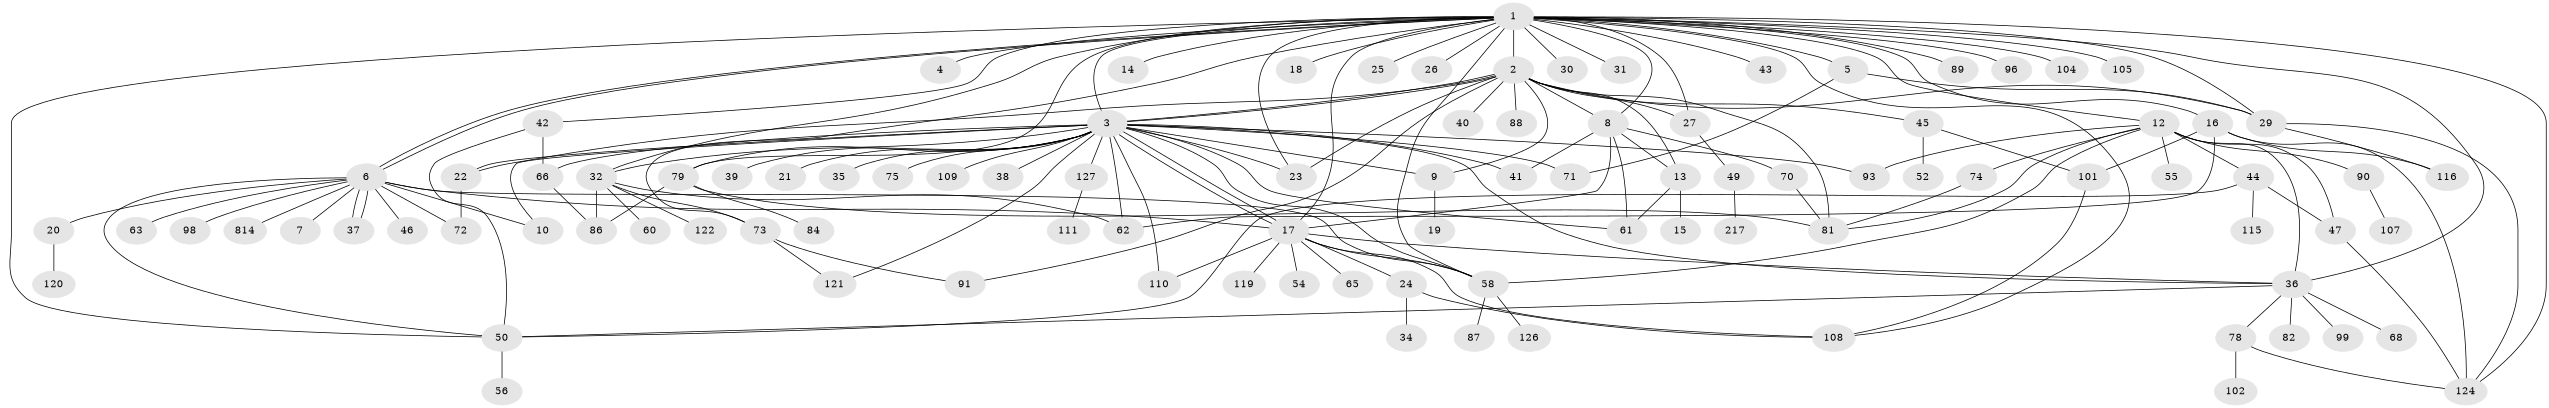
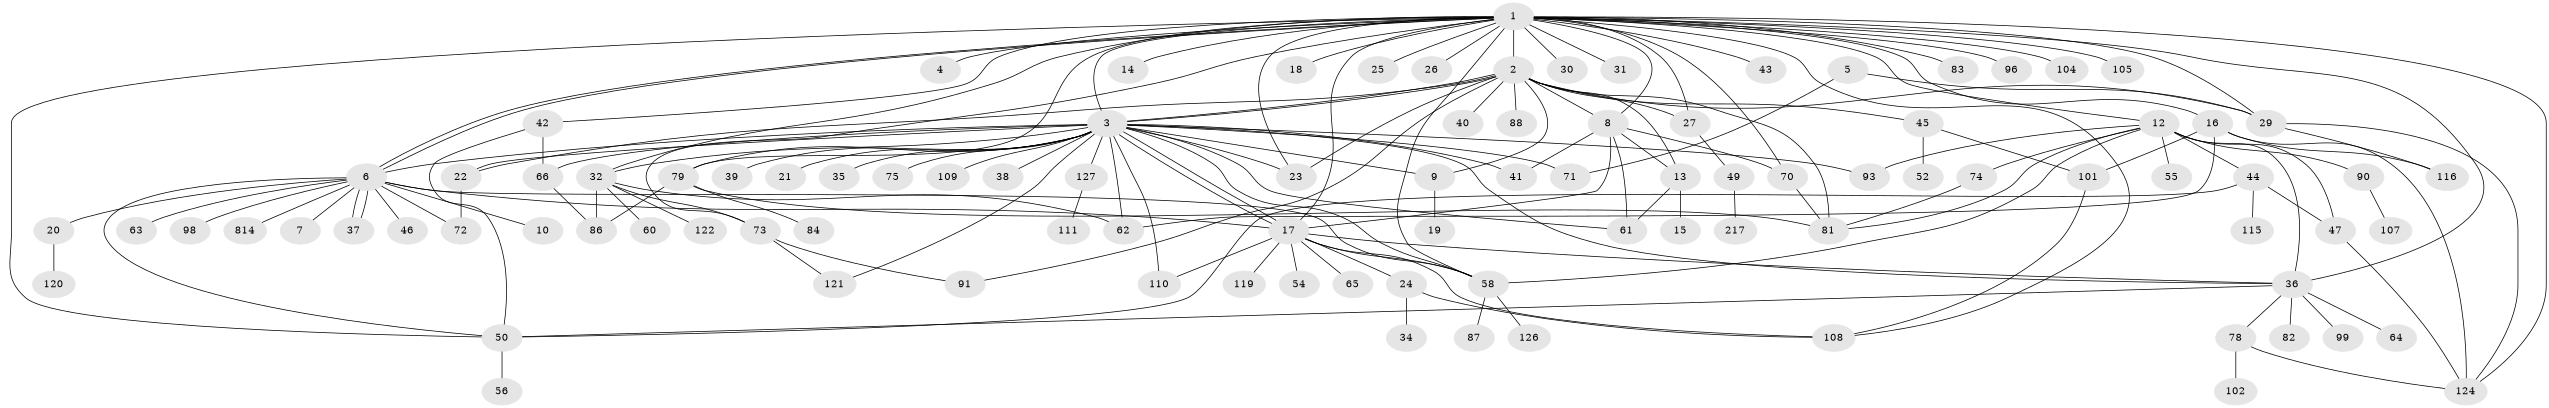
(1684, 31) -> (1678, 56)
(1958, 70) -> (1958, 70)
(770, 142) -> (735, 138)
(2397, 338) -> (2397, 338)
